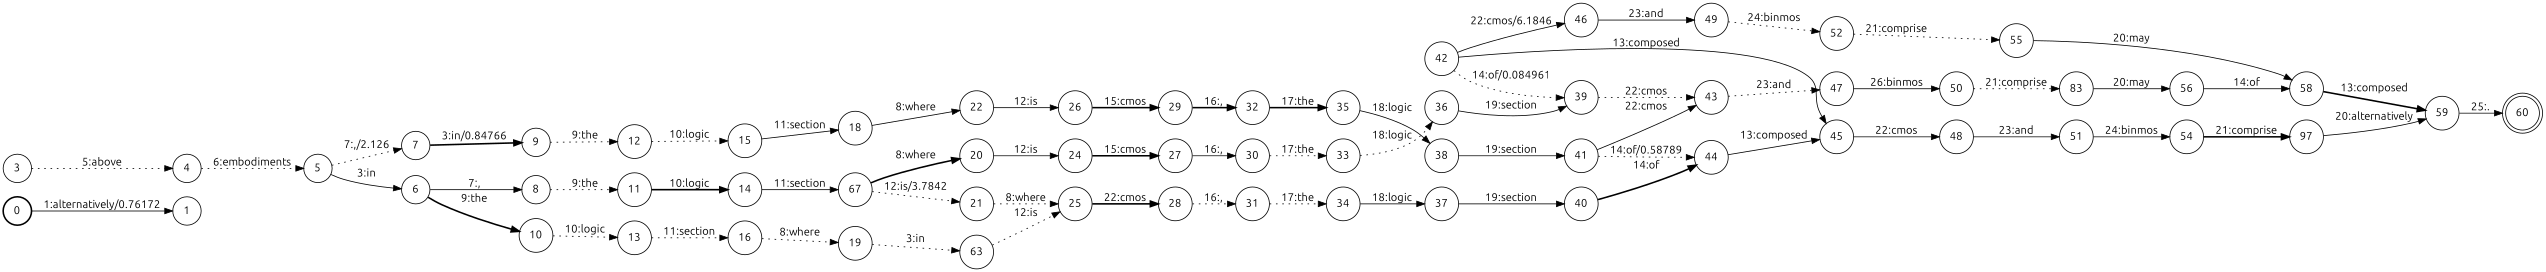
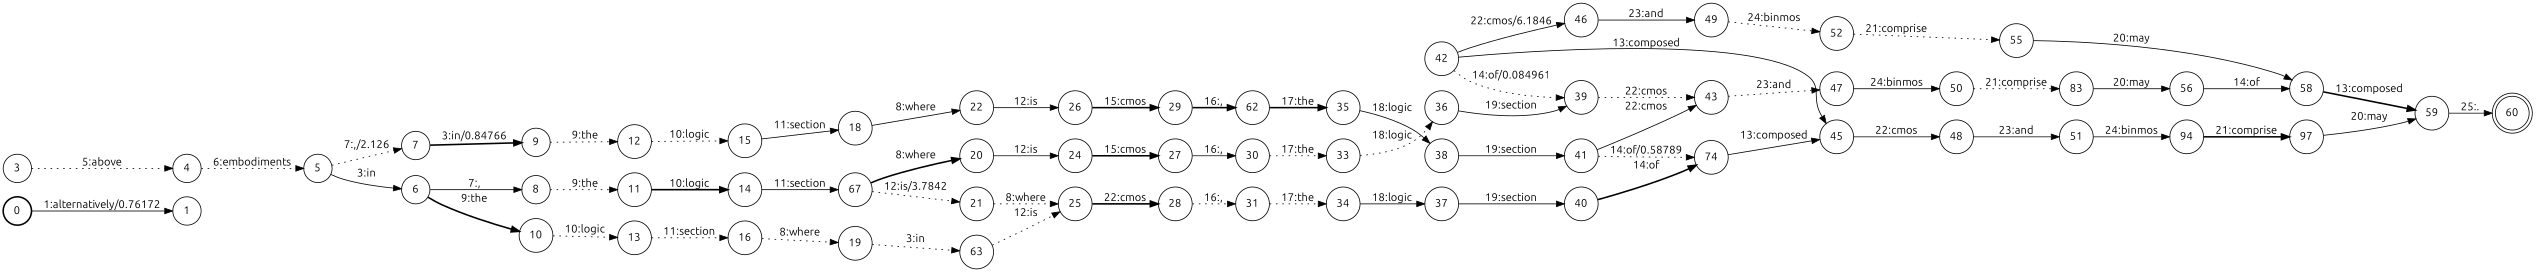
(1897, 83) -> (1897, 83)
(1253, 108) -> (1253, 108)
(2374, 117) -> (2369, 117)
(2187, 137) -> (2187, 137)
(1711, 157) -> (1711, 157)
